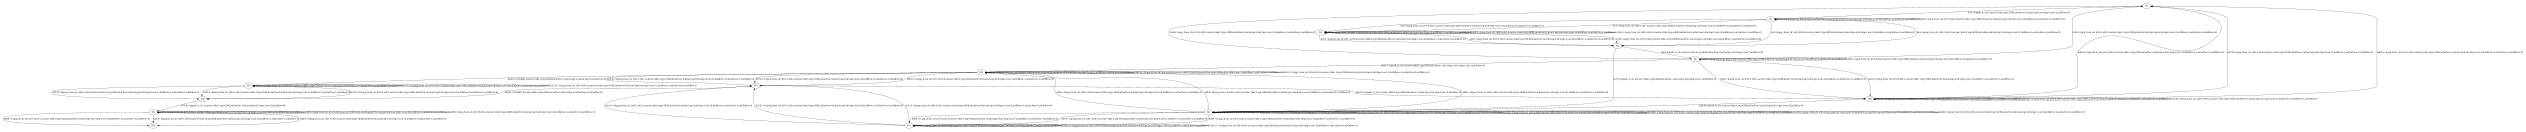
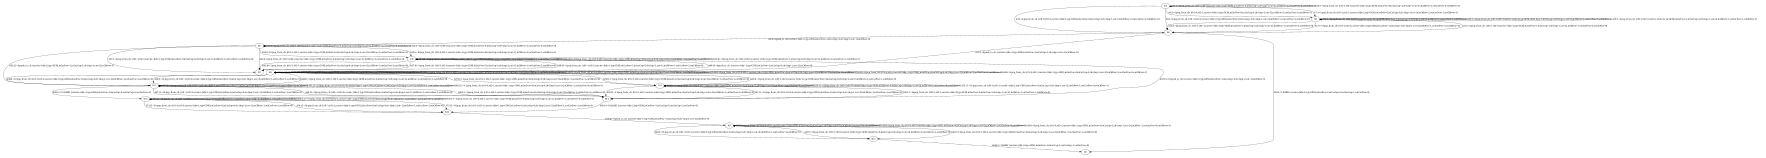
(1959, 12) -> none
none -> (1085, 152)
